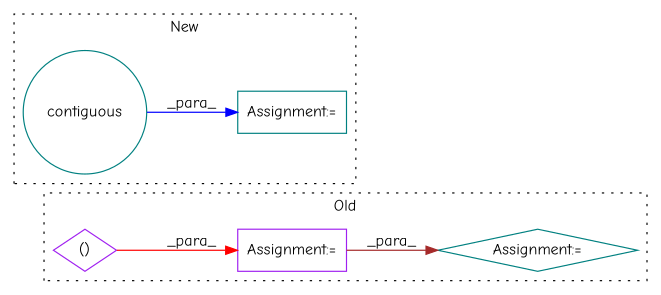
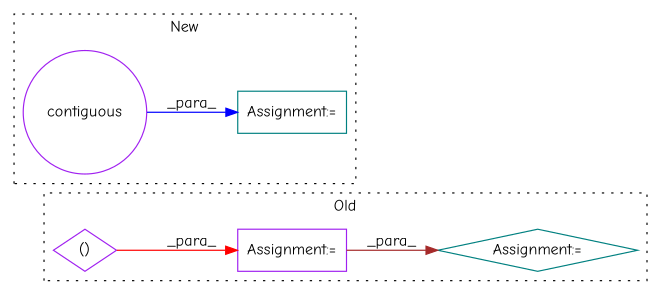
(85, 112) -> (85, 112)
